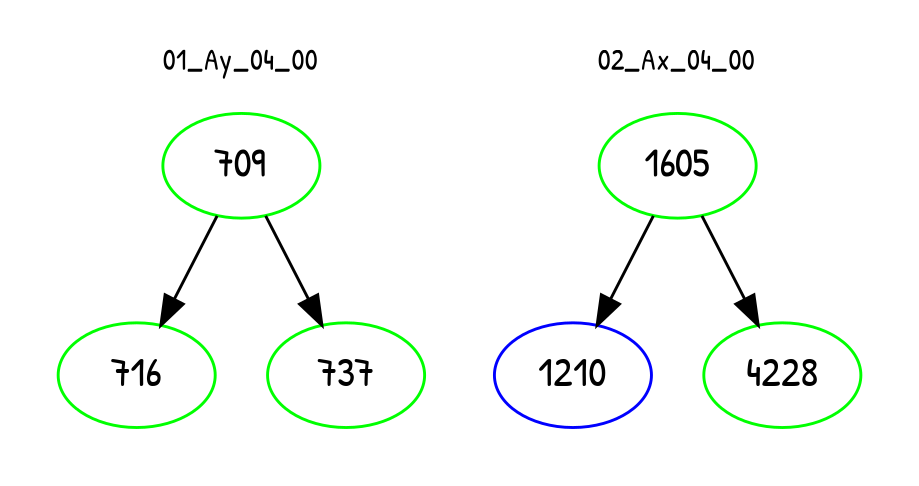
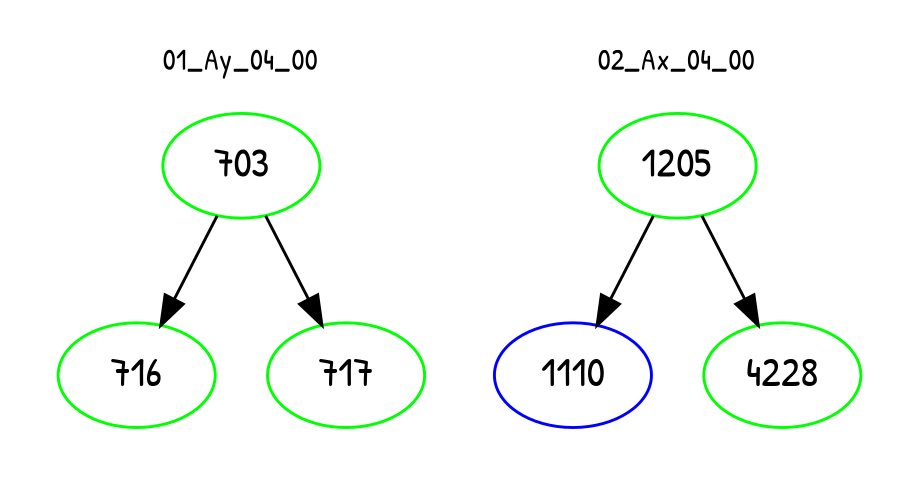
(241, 166) -> (241, 166)
(678, 166) -> (678, 166)
(346, 375) -> (346, 375)
(573, 375) -> (573, 375)
